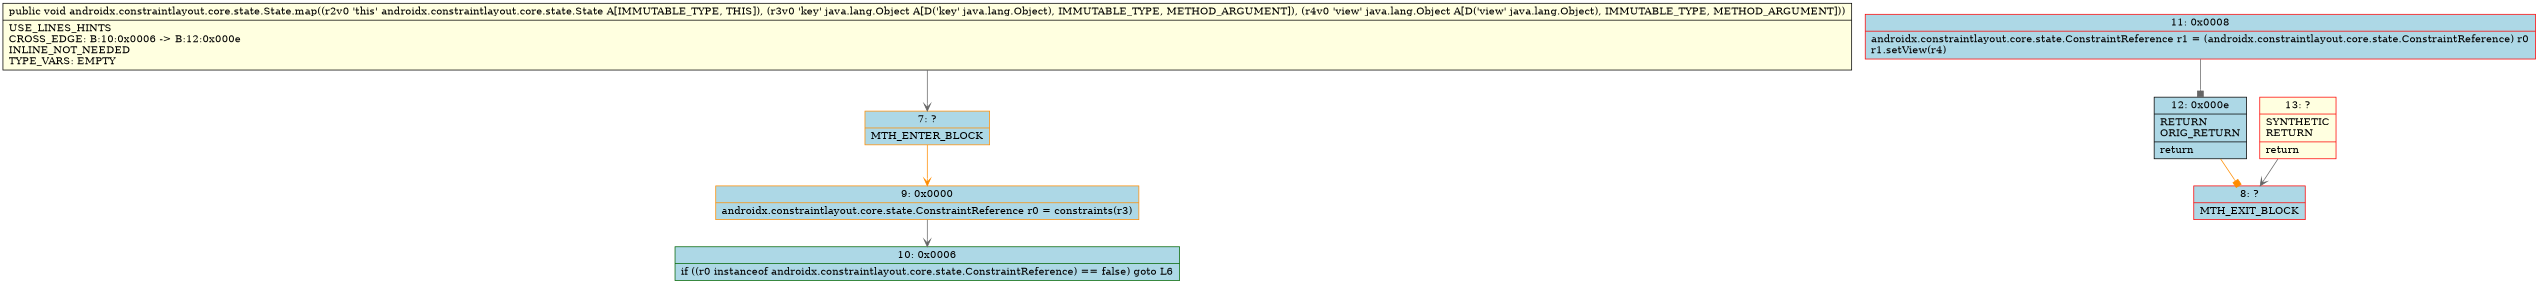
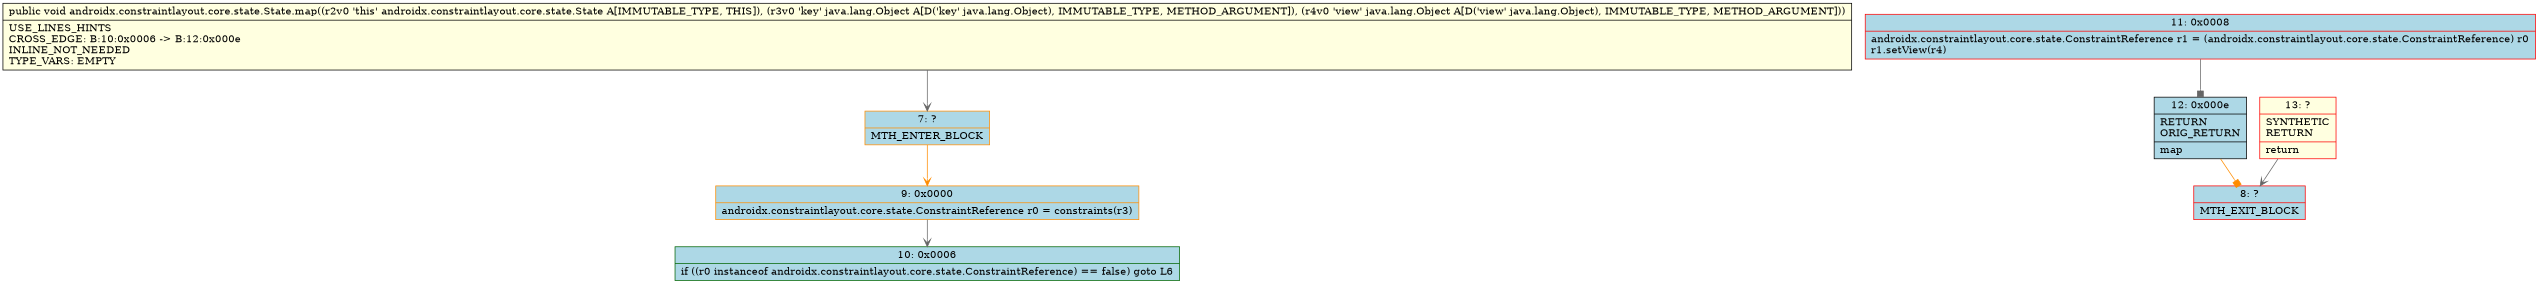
(2177, 150) -> (2171, 150)
